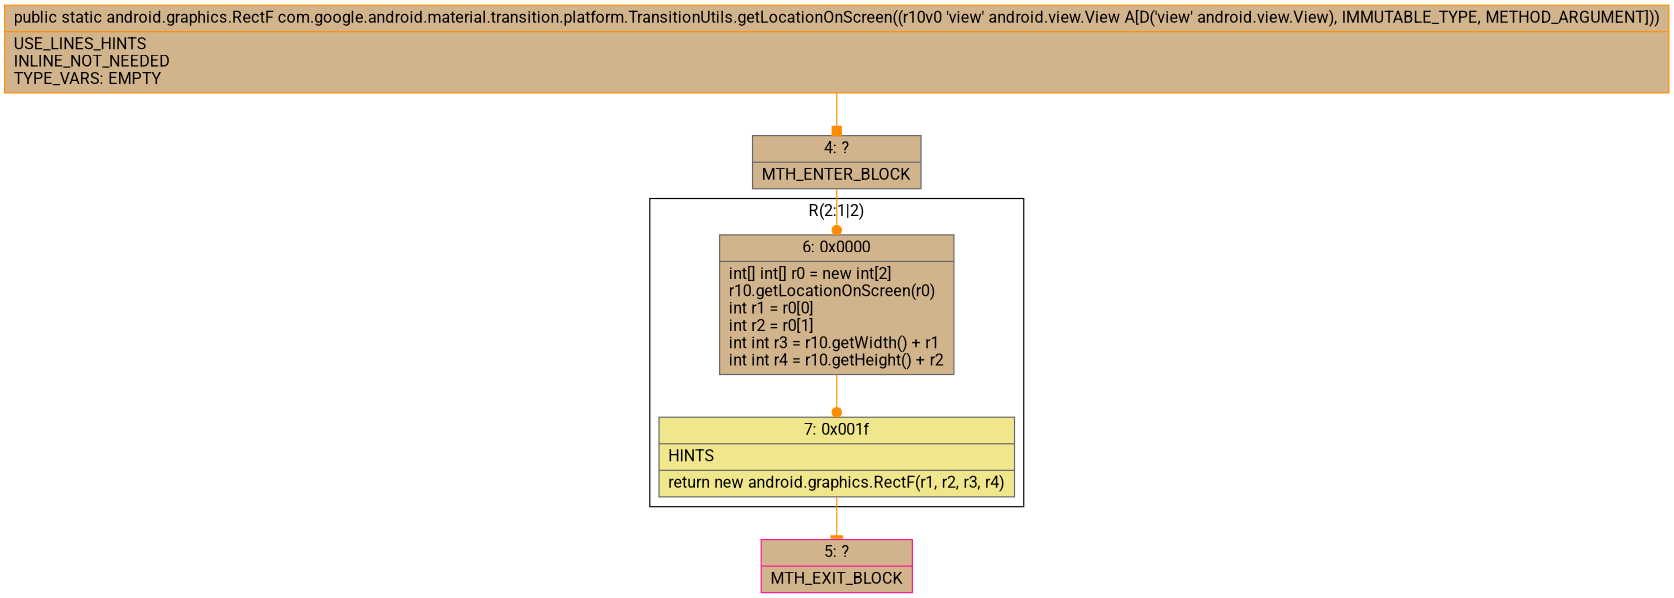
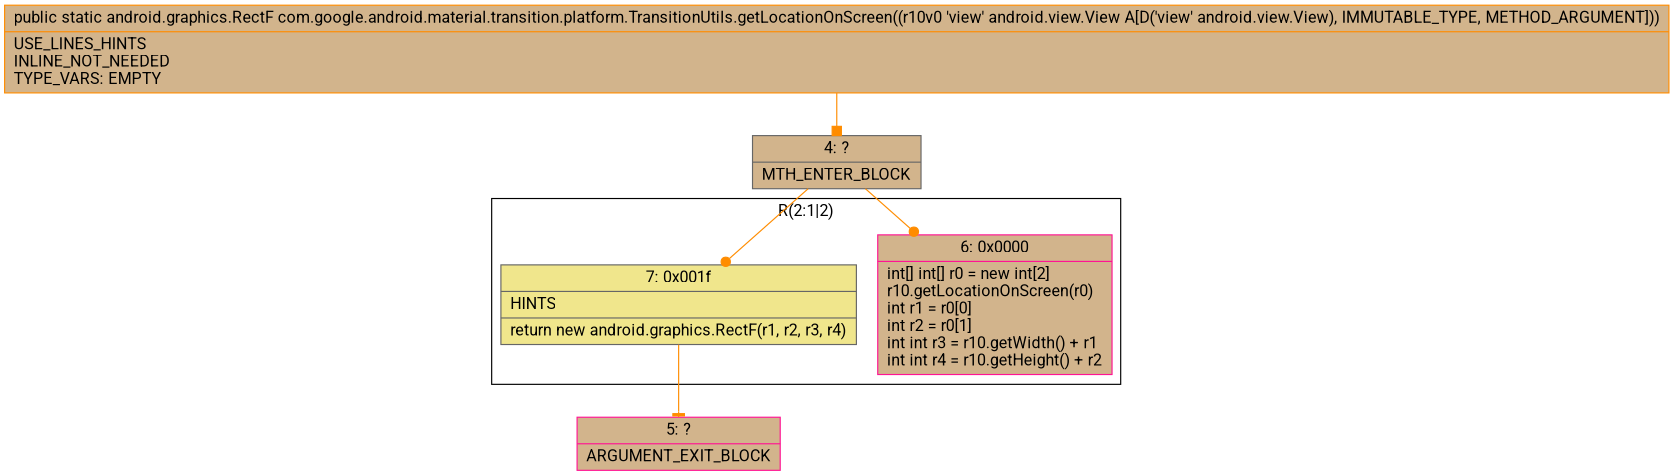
(837, 305) -> (995, 305)
(837, 391) -> (769, 224)
(837, 579) -> (679, 456)
